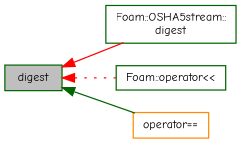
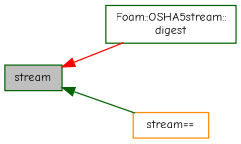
(33, 78) -> (33, 78)
(171, 78) -> none
(171, 125) -> (171, 125)
